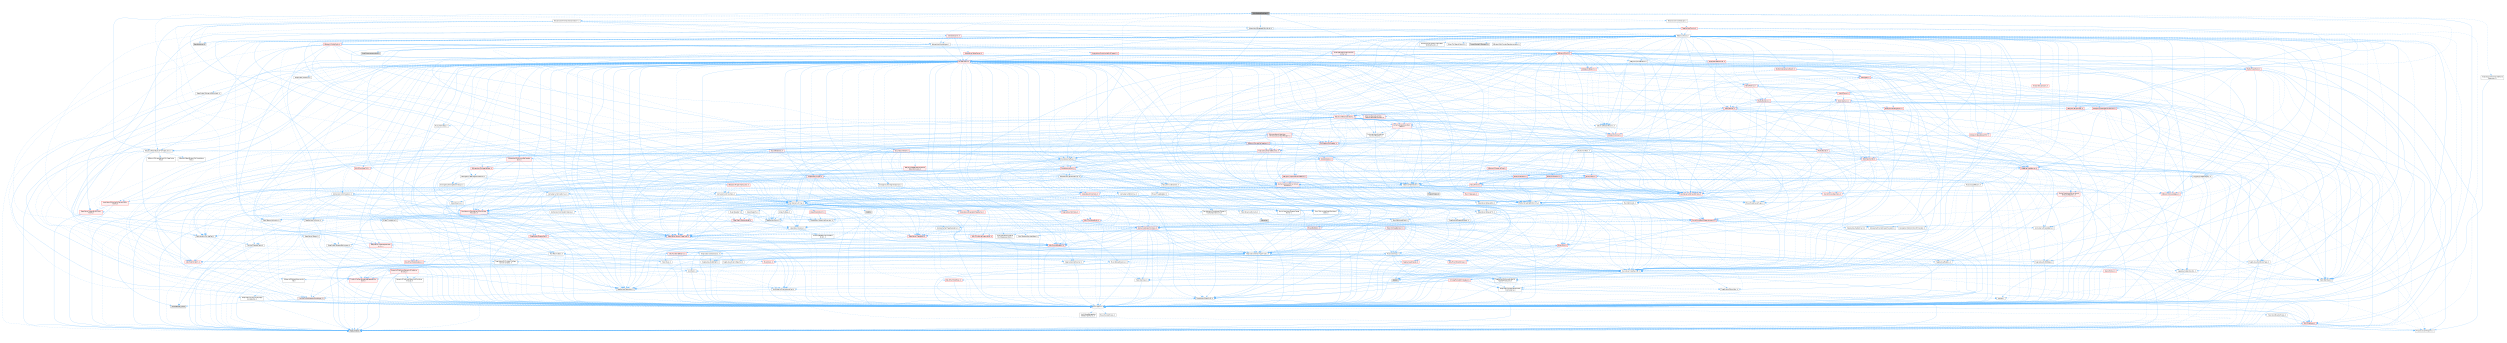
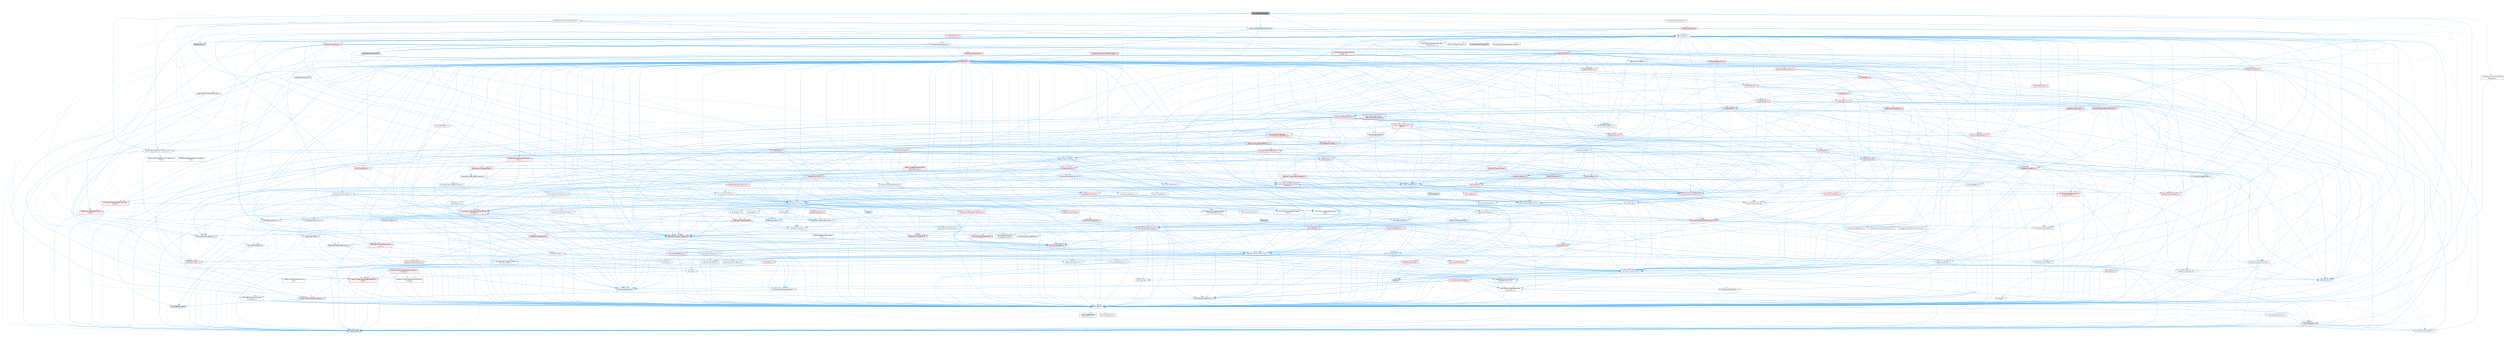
(954, 280) -> none
